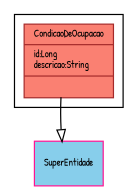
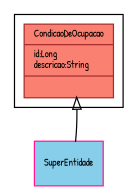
(61, 115) -> (77, 126)
